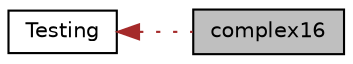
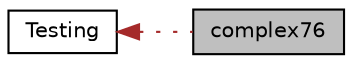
(269, 32) -> (269, 32)
